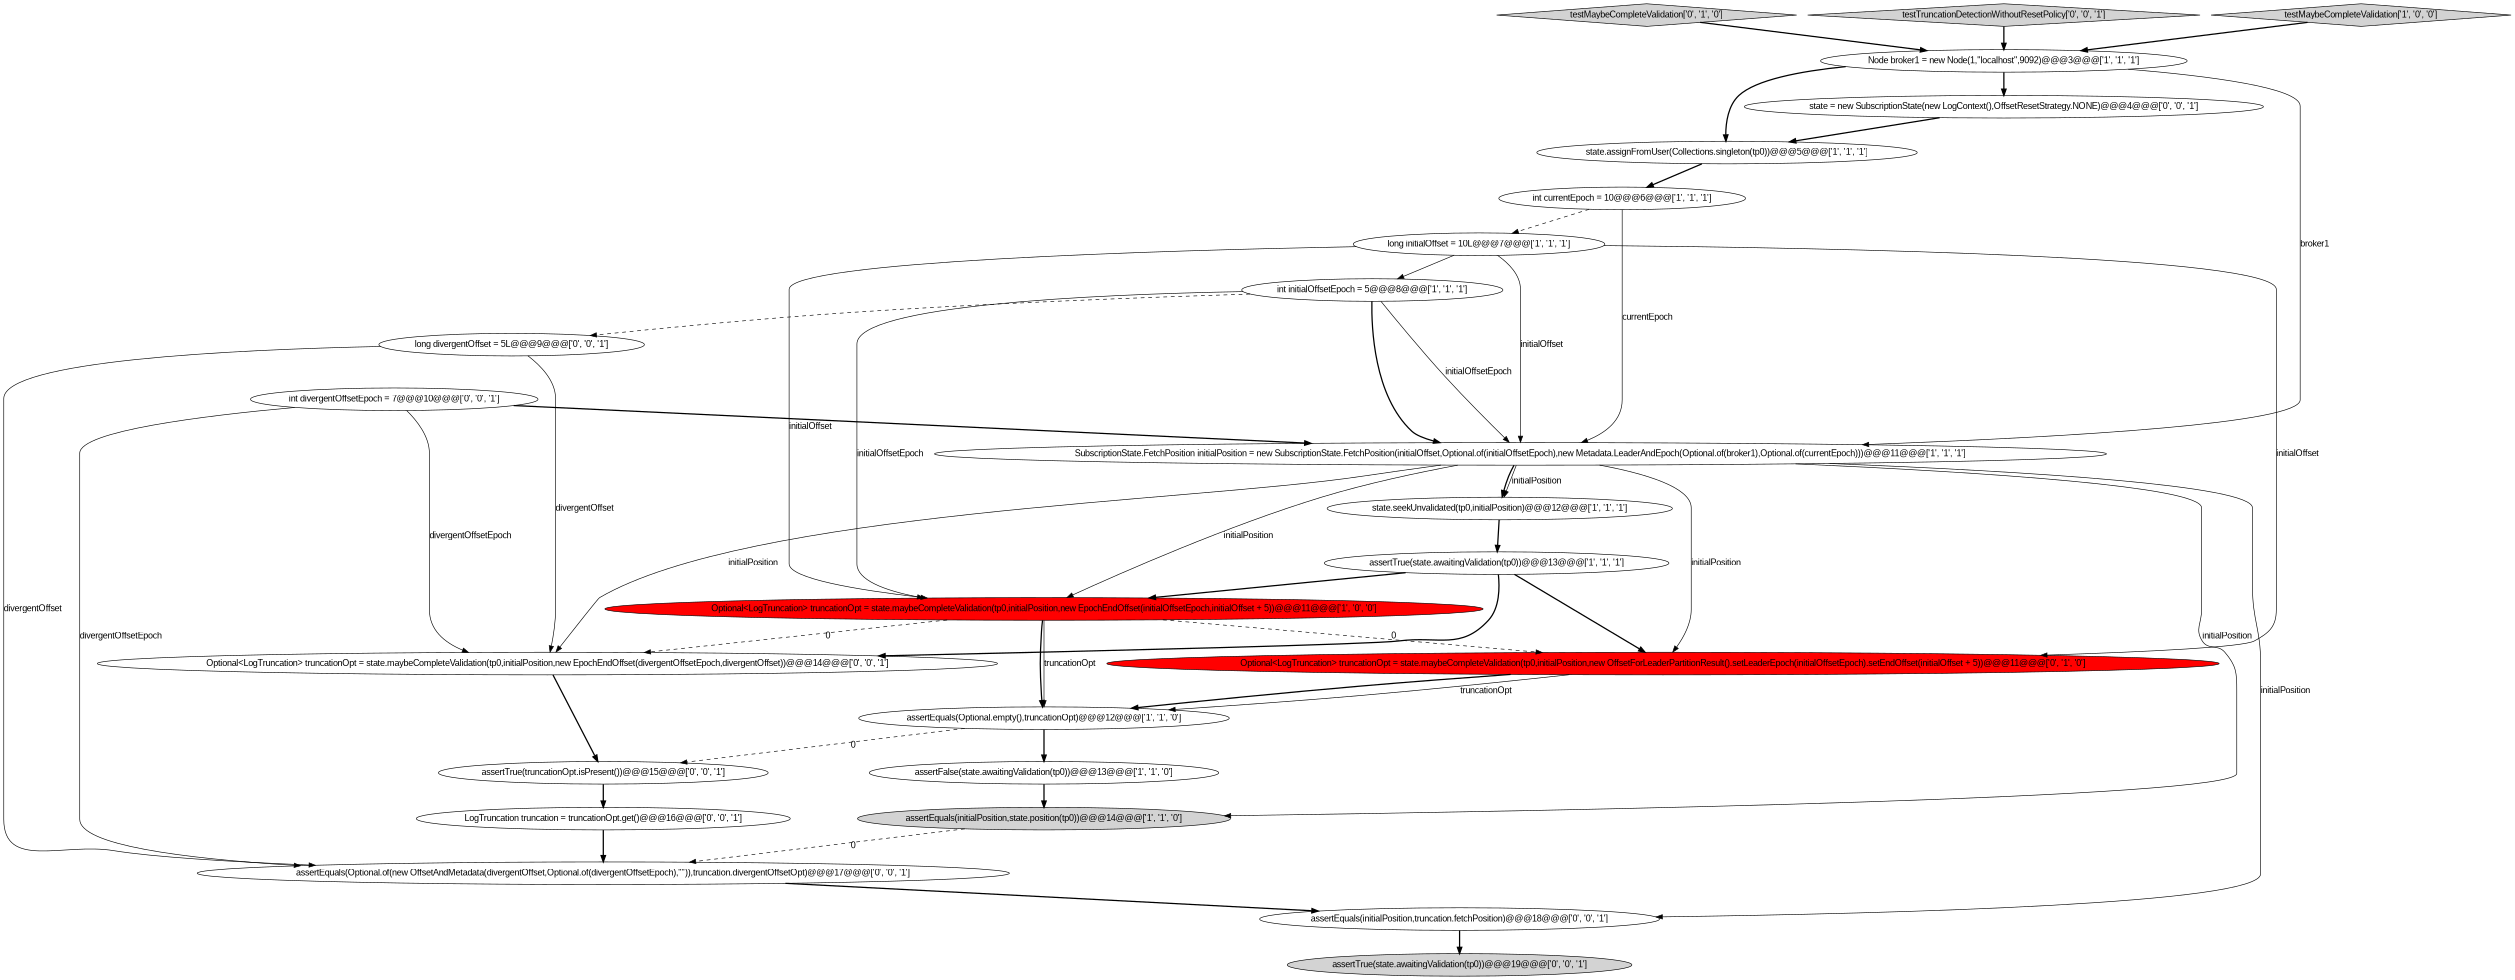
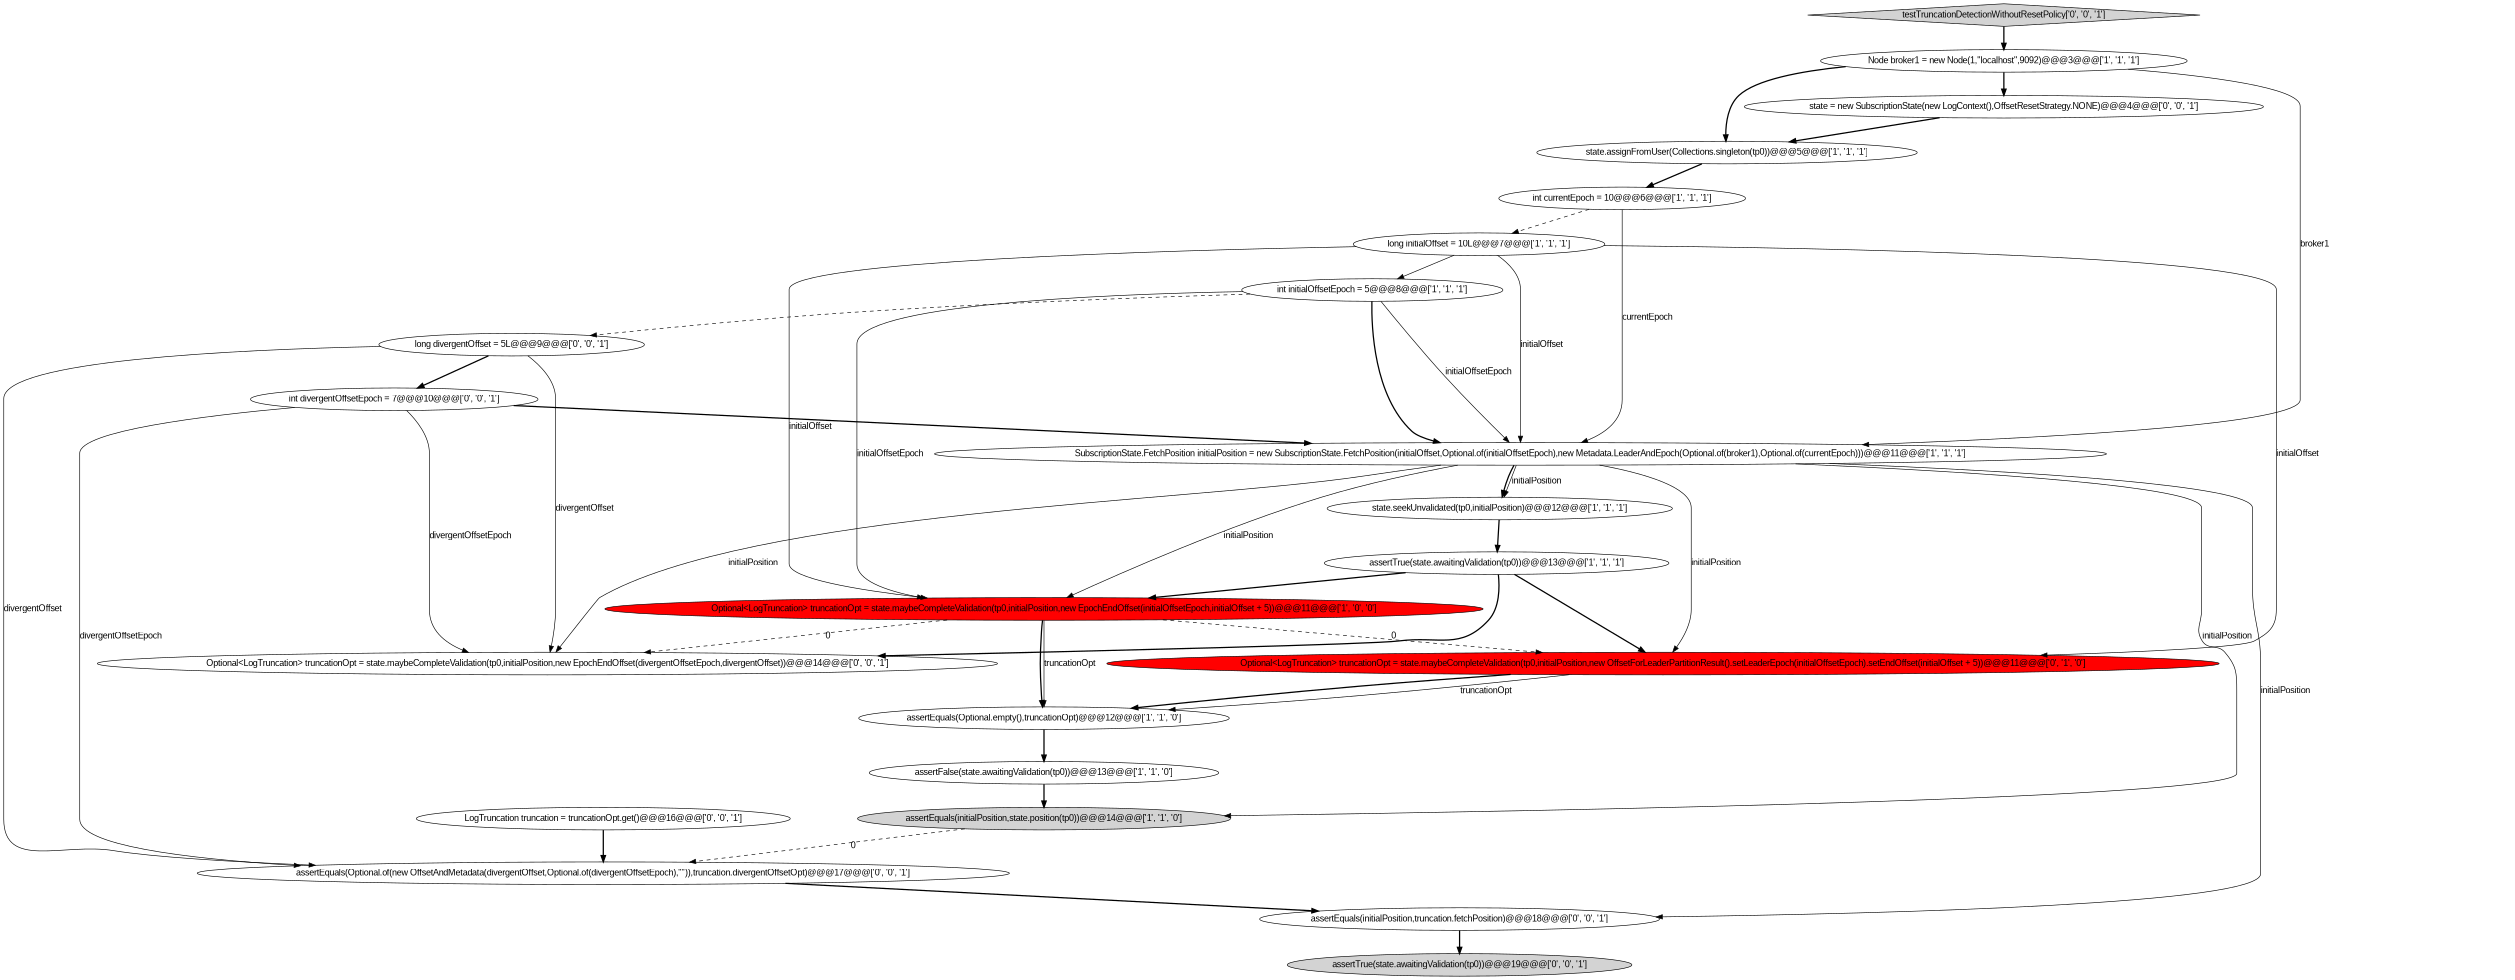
(1647, 15) -> none
(2361, 15) -> none
none -> (456, 371)
(603, 773) -> none
